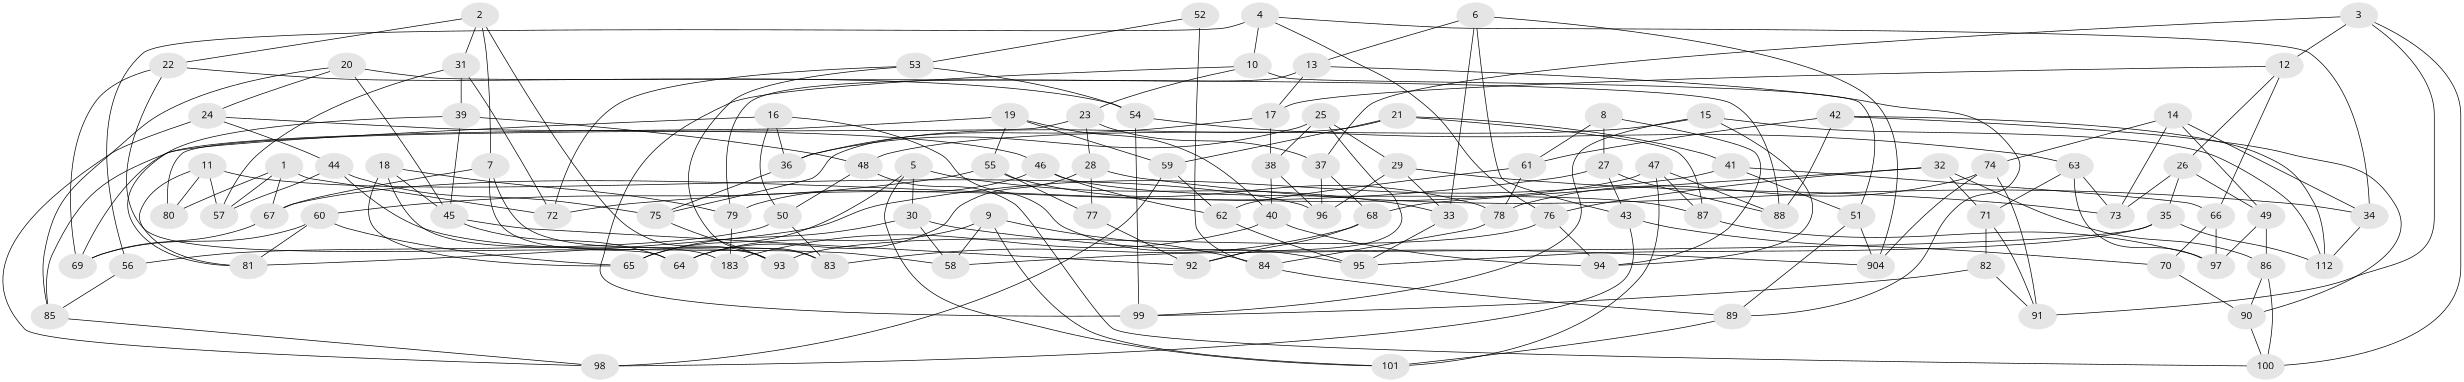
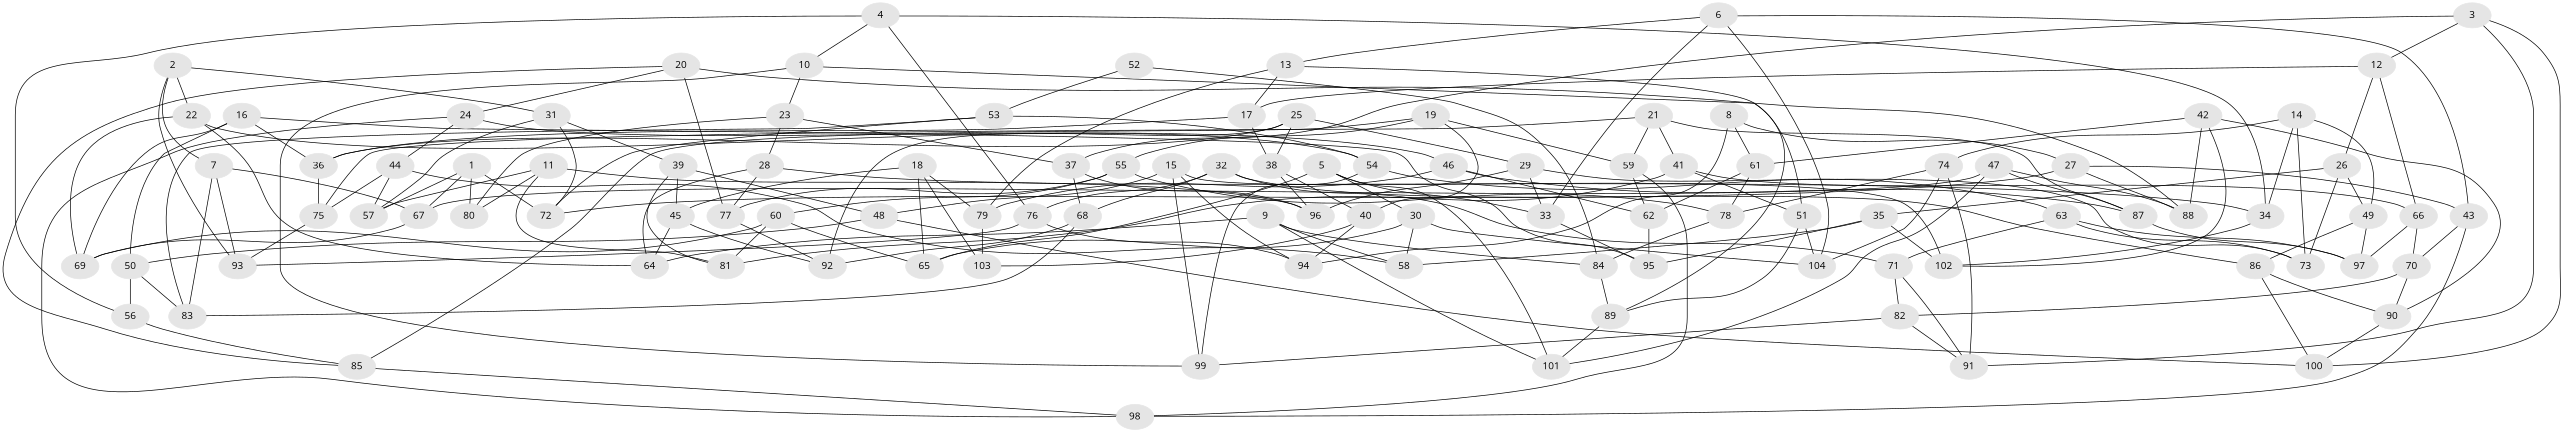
(400, 140) -> (706, 150)
(730, 266) -> (982, 266)
(1876, 266) -> (1817, 266)
(2324, 266) -> (1944, 266)
none -> (2159, 304)
